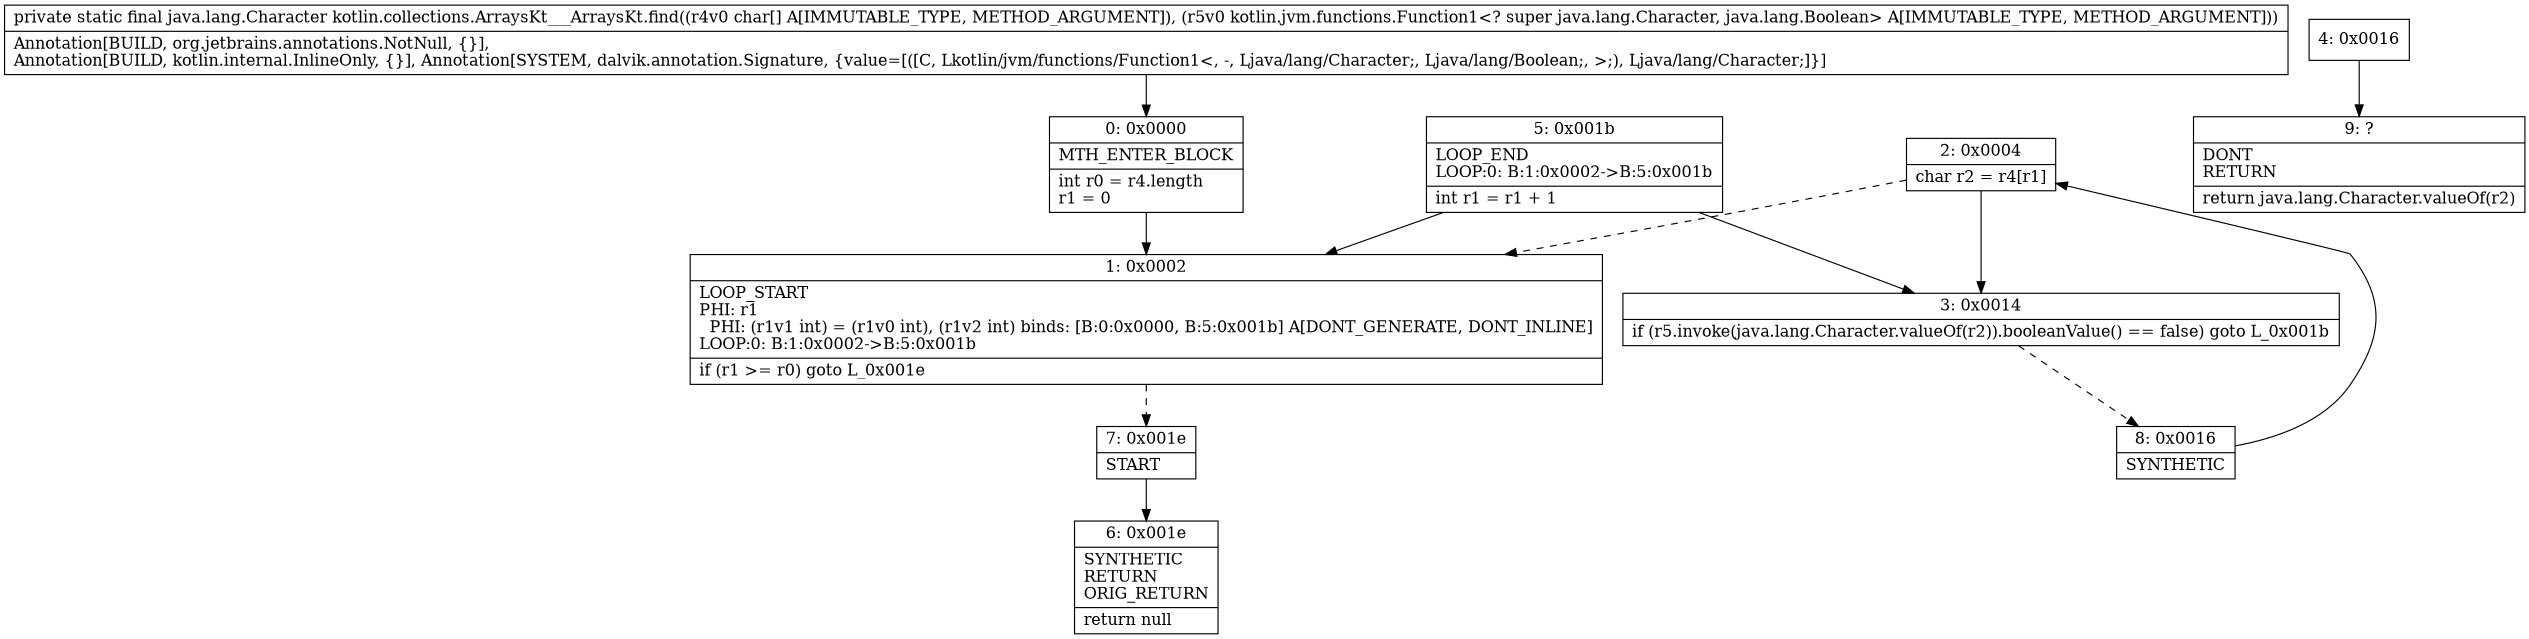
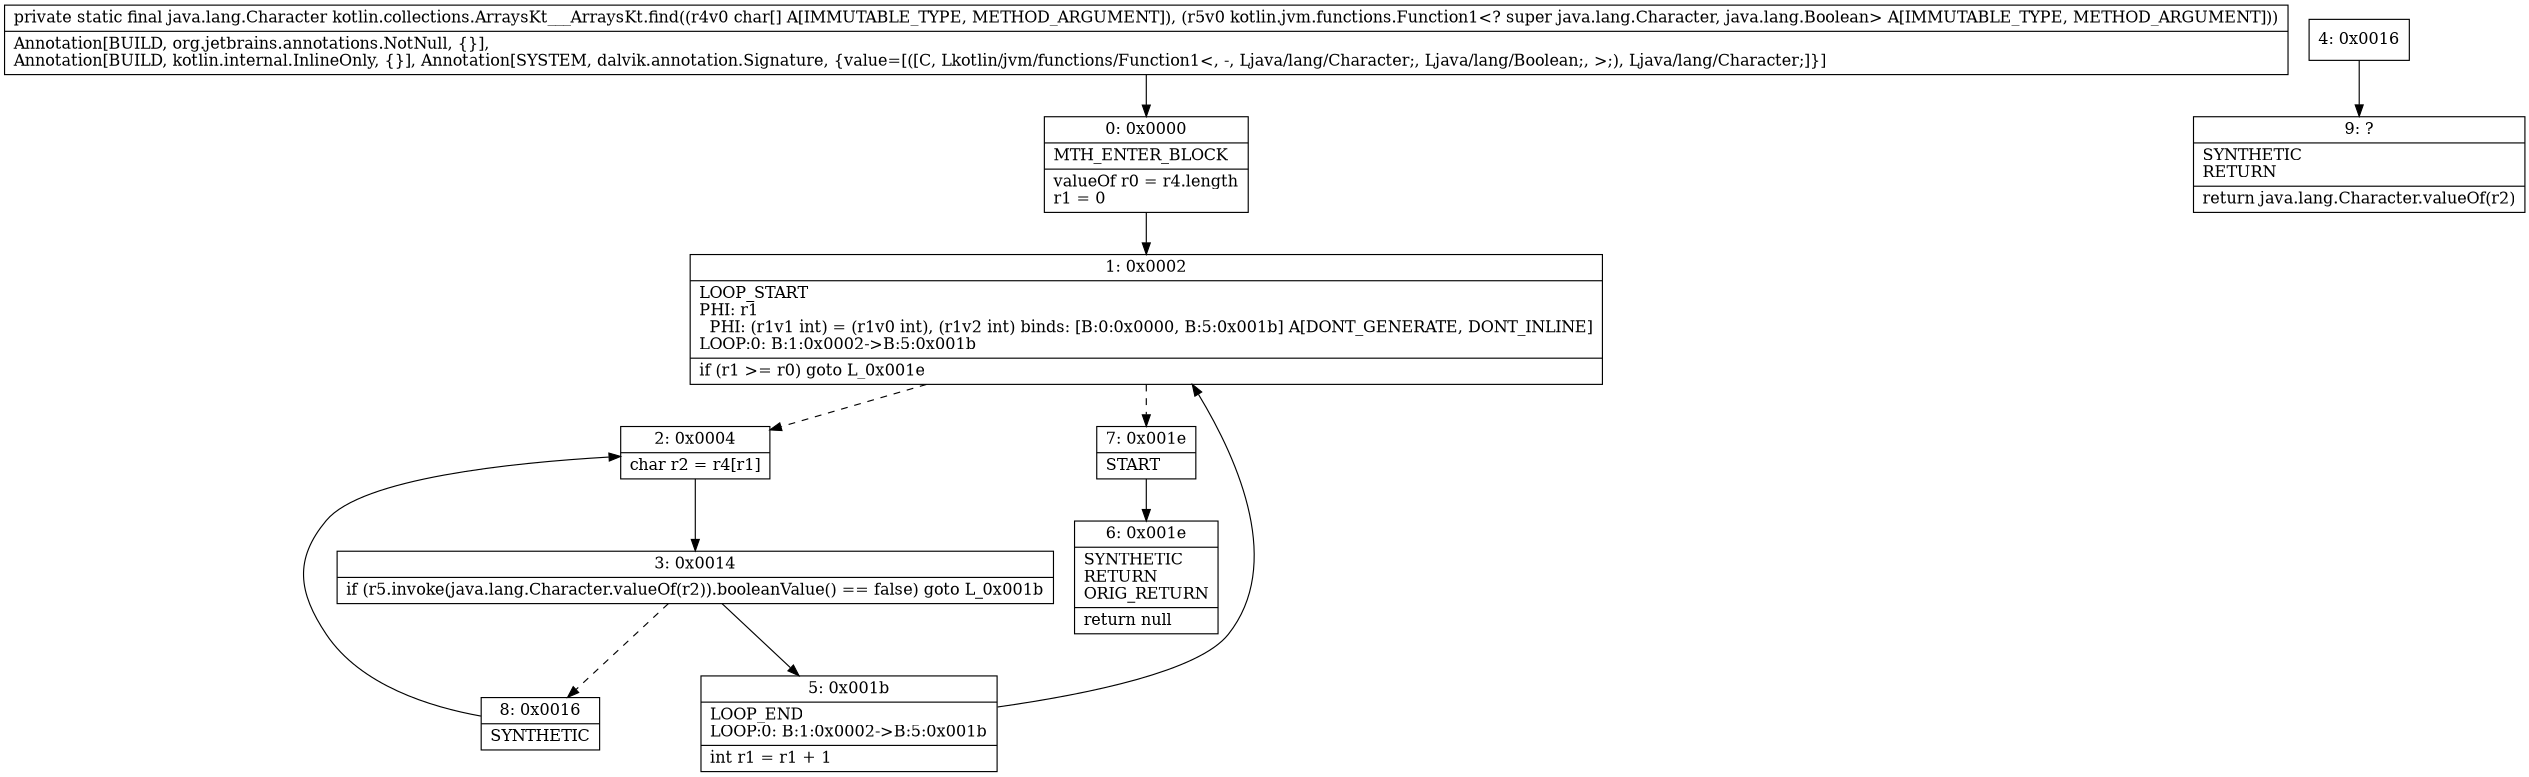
(2228, 155) -> (2253, 155)
(1131, 182) -> (1146, 182)
(1731, 213) -> (854, 406)
(1801, 251) -> (756, 636)
